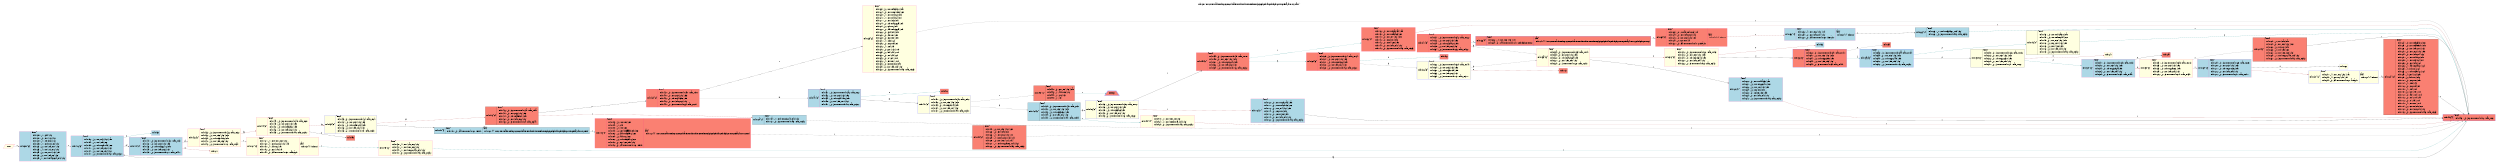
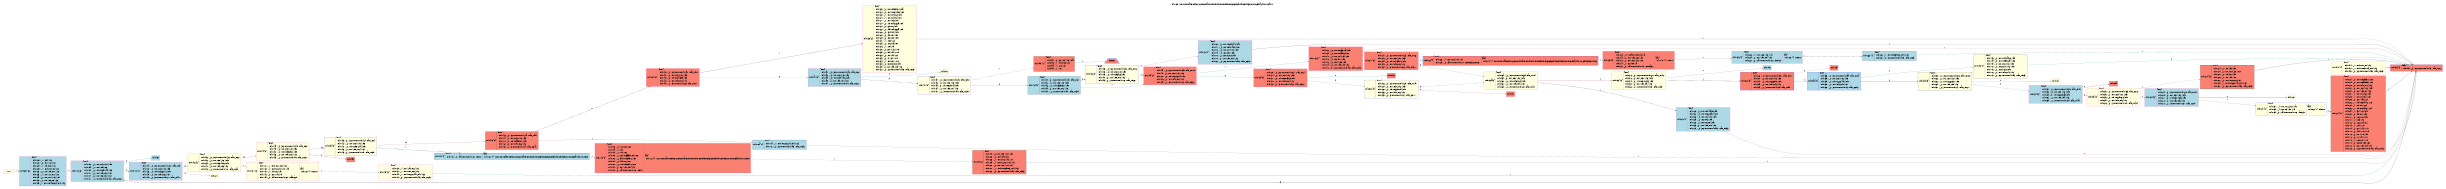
(944, 91) -> (944, 72)
(1110, 122) -> (1112, 88)
